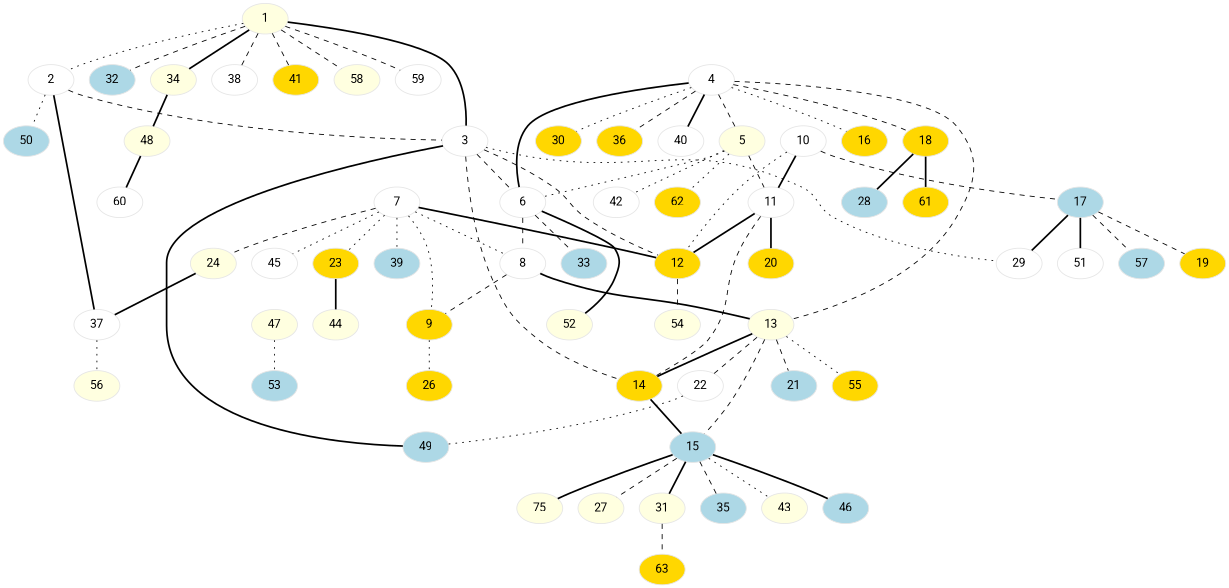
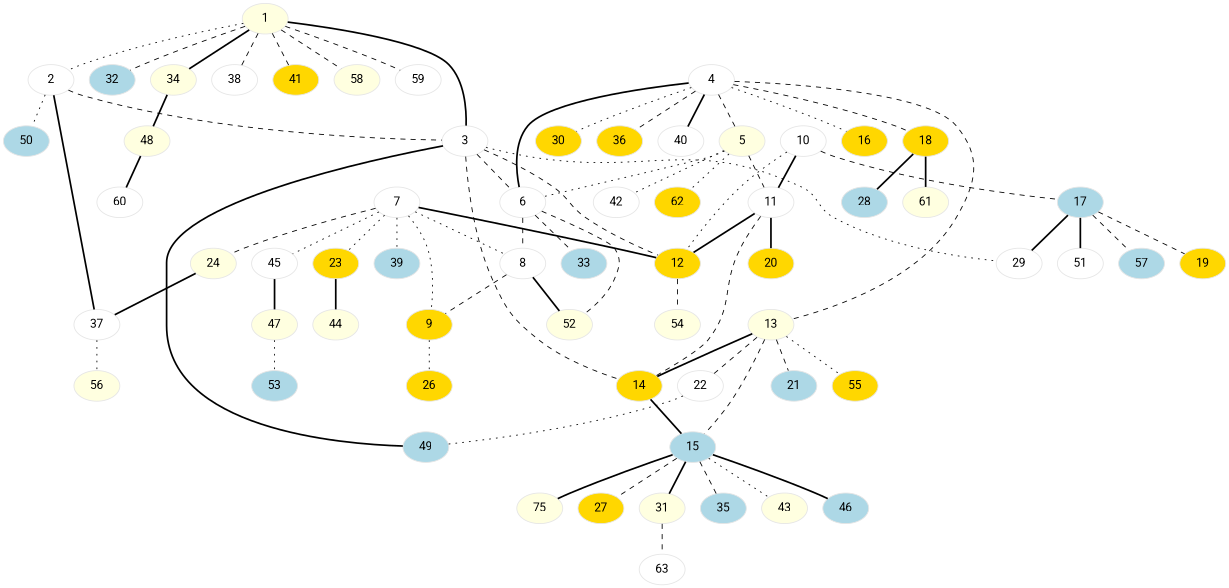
(926, 202) -> (926, 202)
(603, 240) -> (603, 240)
none -> (275, 294)
(644, 299) -> (546, 294)
(601, 508) -> (601, 508)
(662, 570) -> (662, 570)
